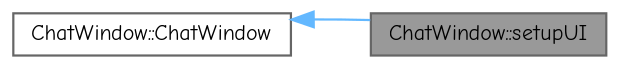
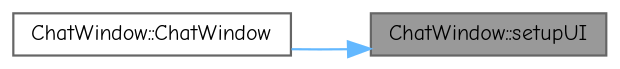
(342, 20) -> (320, 49)
